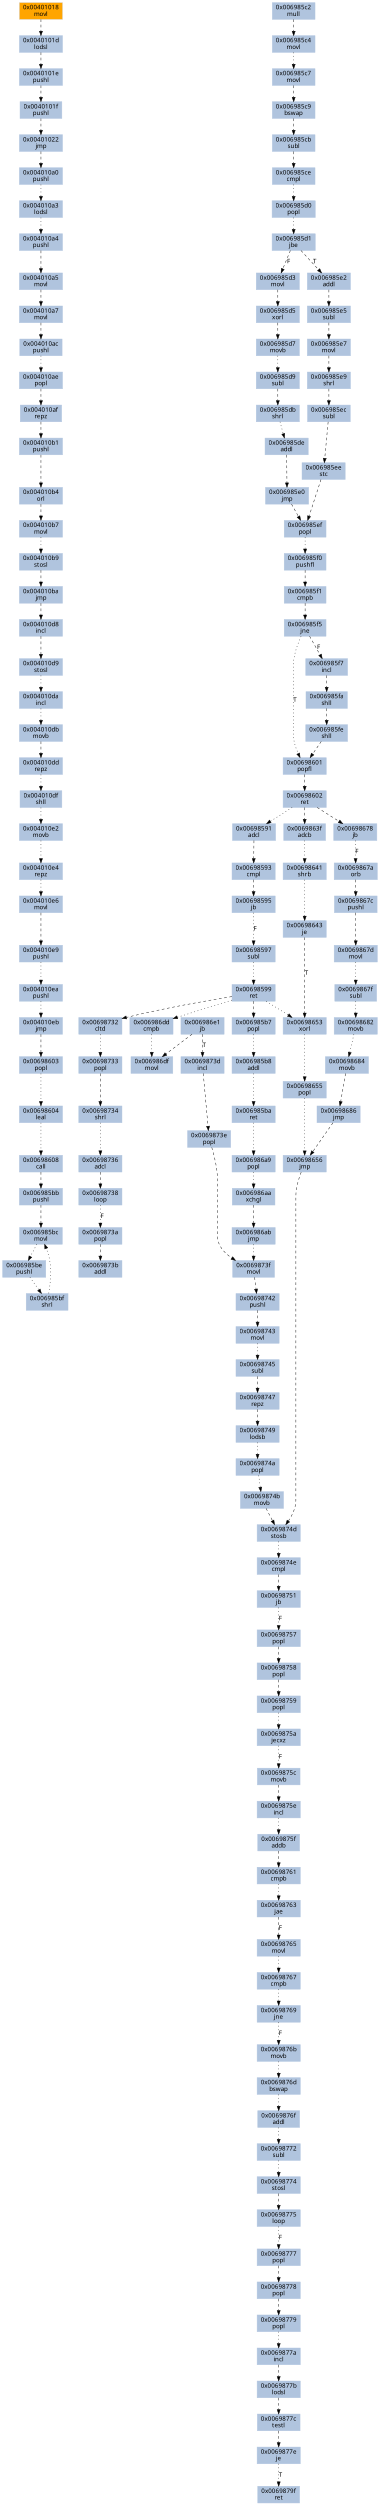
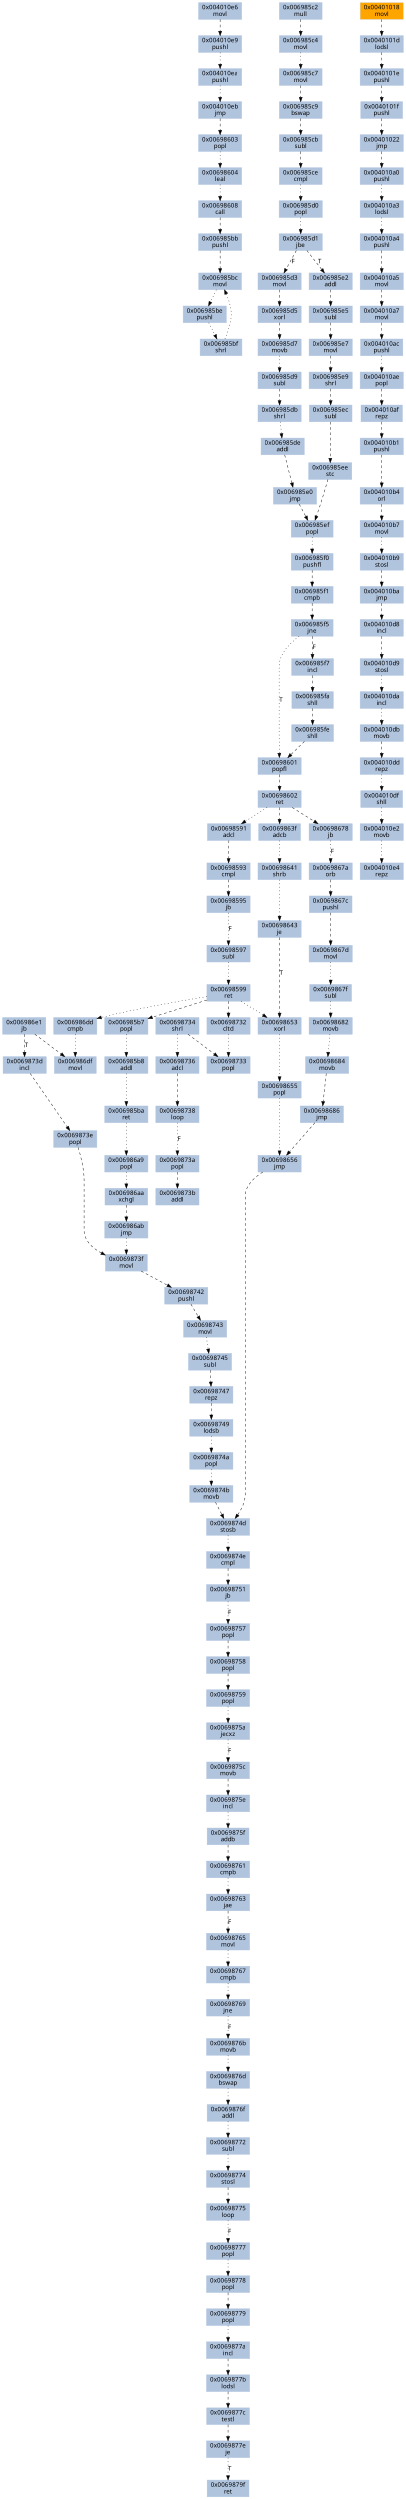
(41, 886) -> none
(100, 1087) -> (201, 1044)
(279, 2272) -> (228, 2265)
